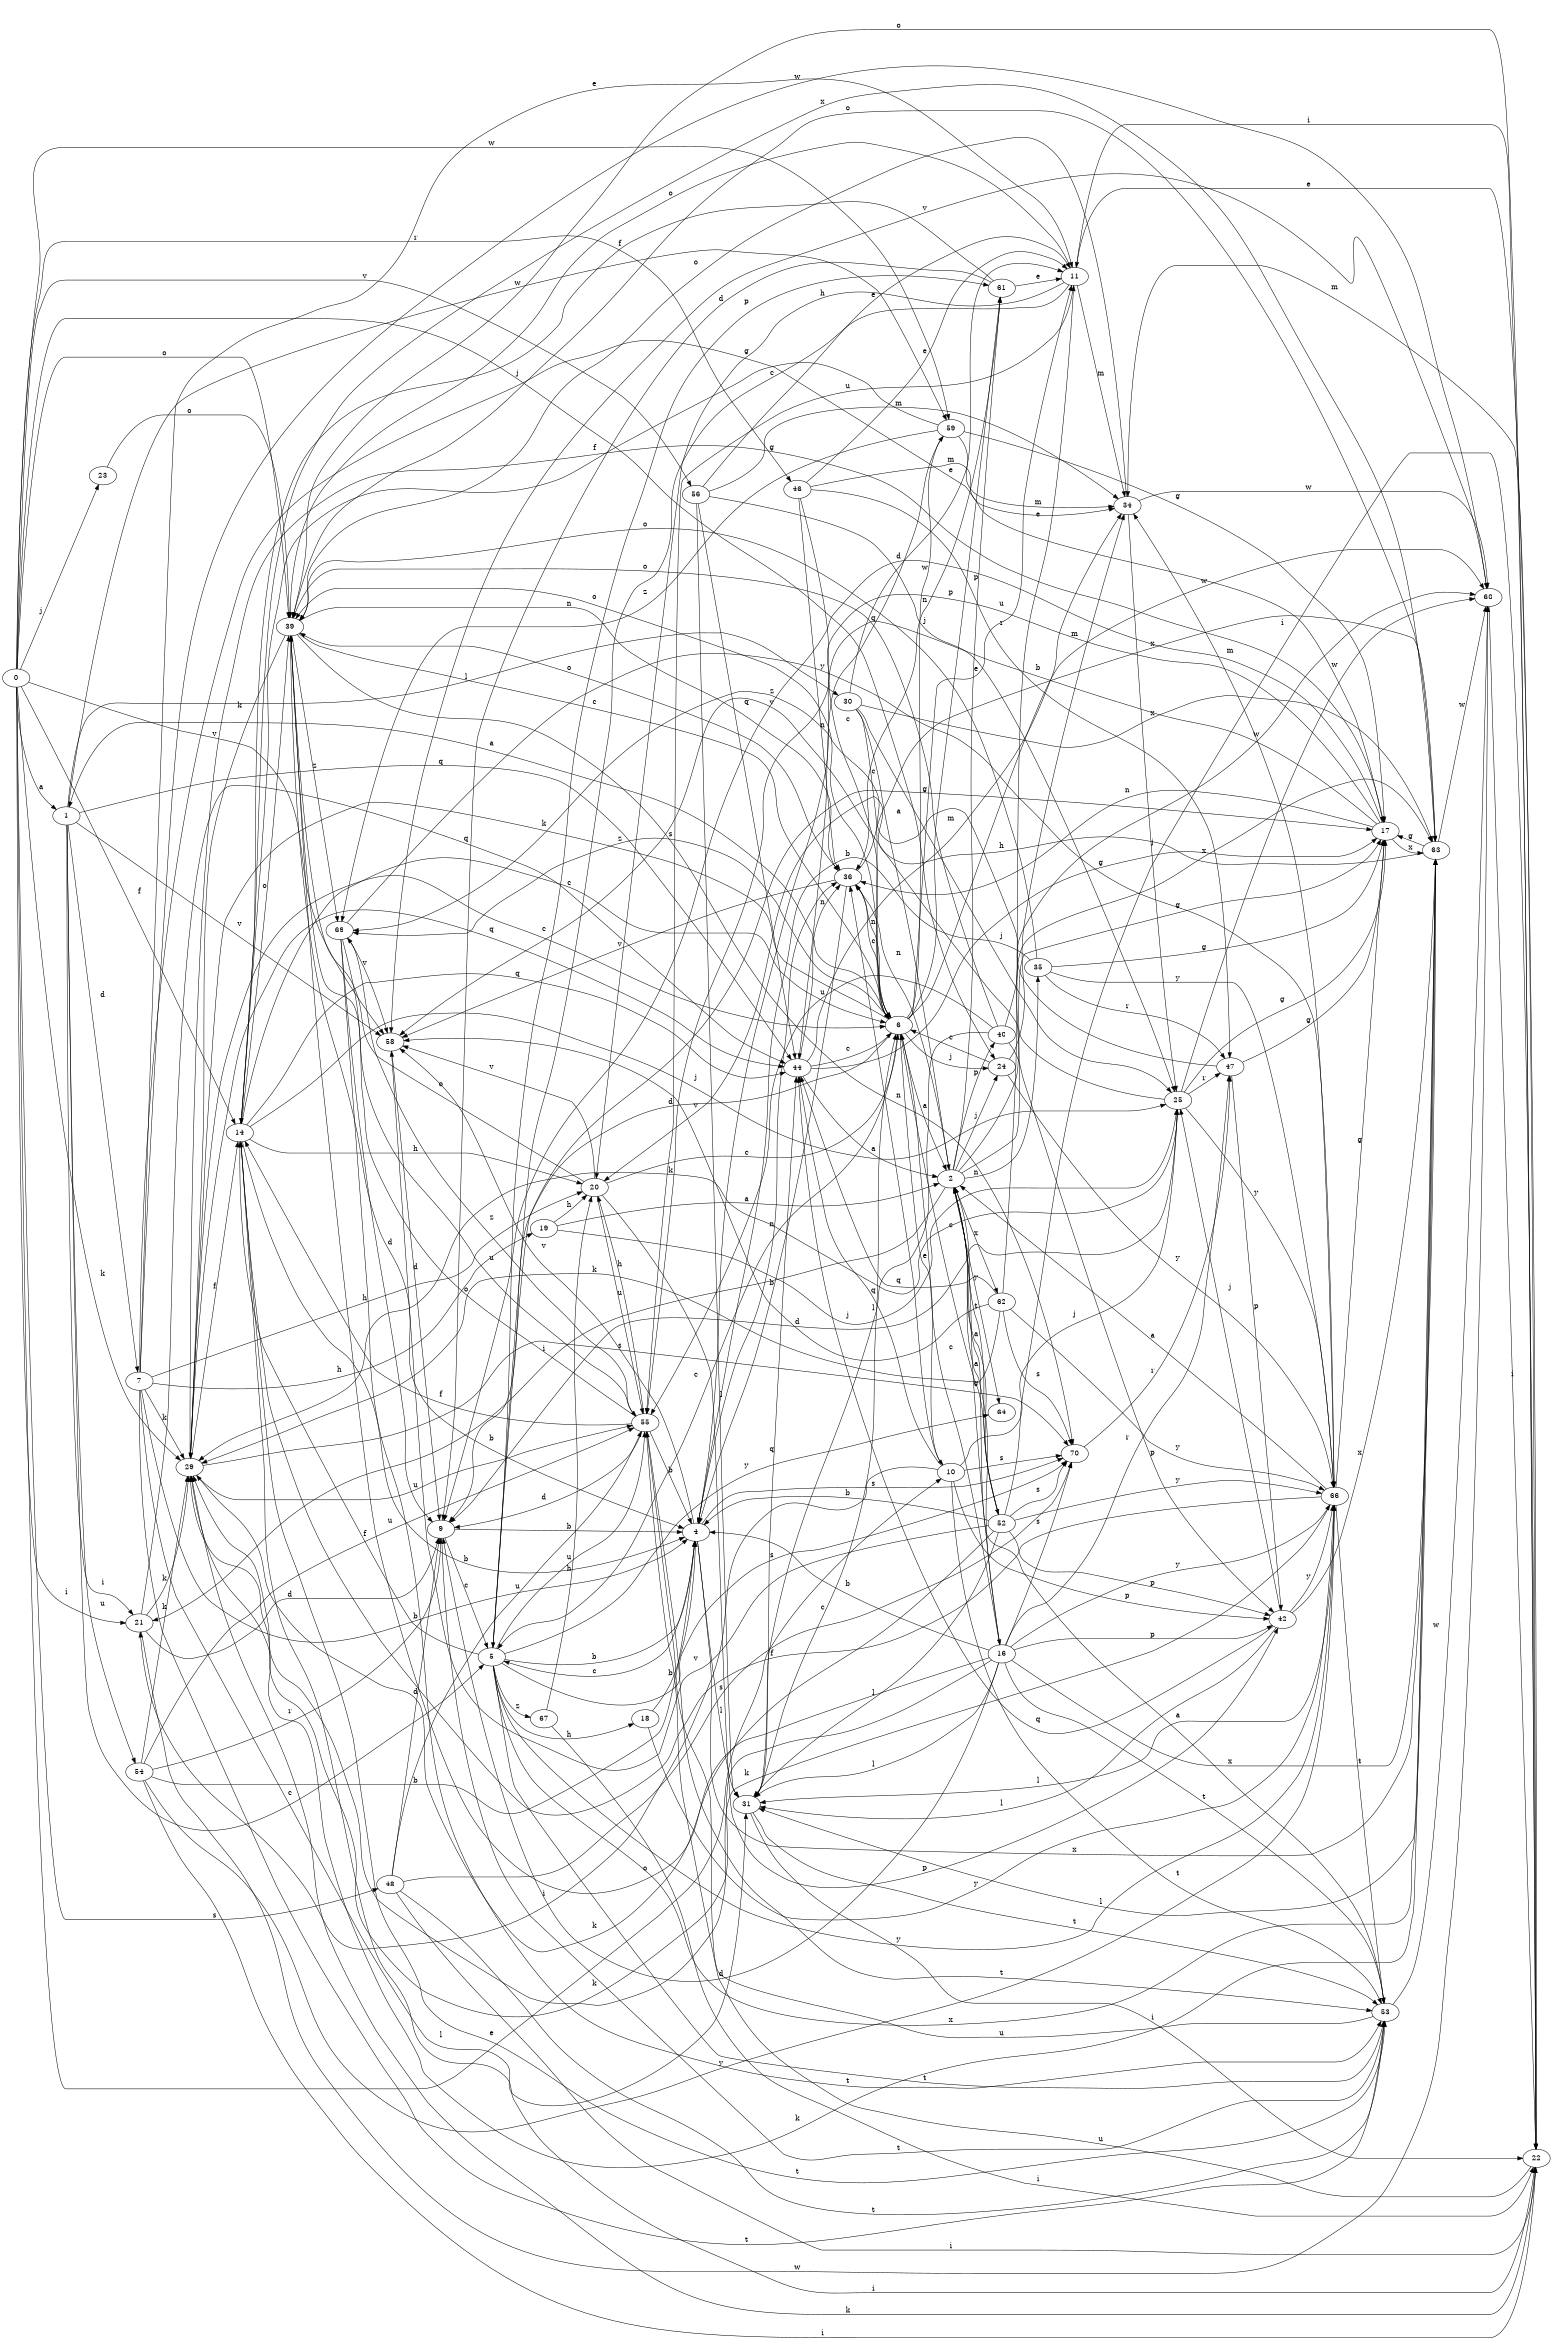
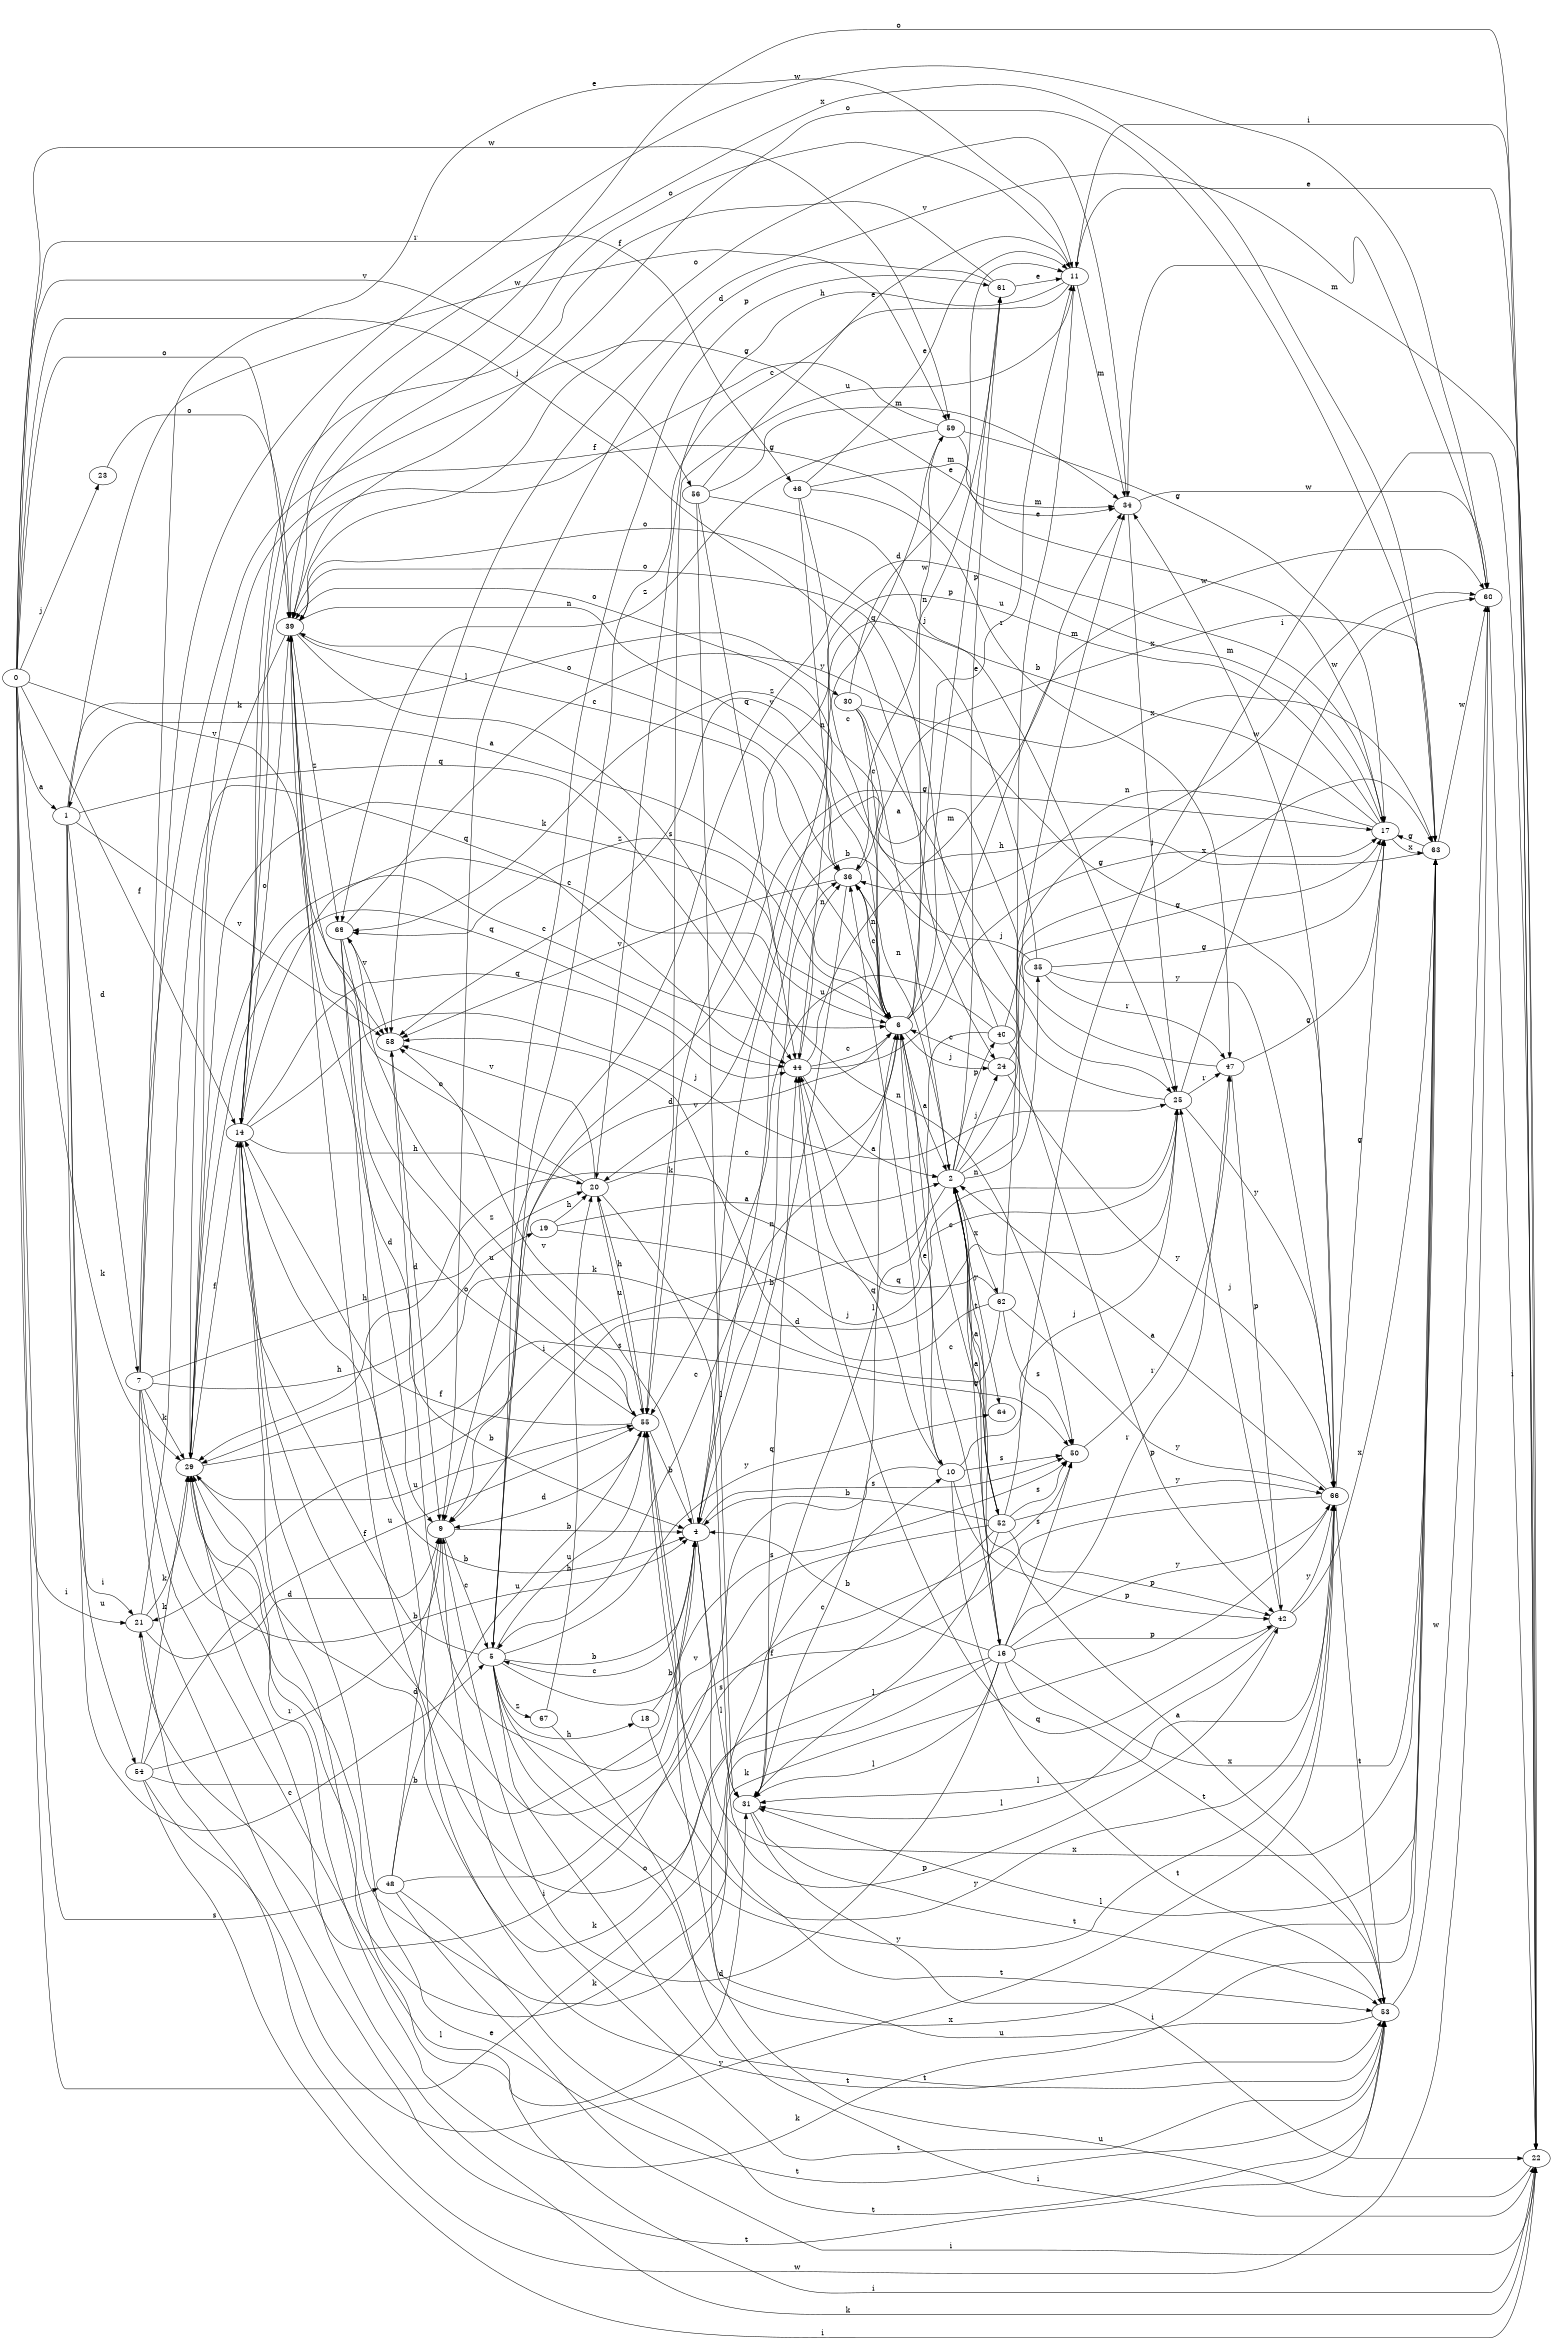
(1310, 996) -> none
(1075, 1454) -> (1075, 1454)
